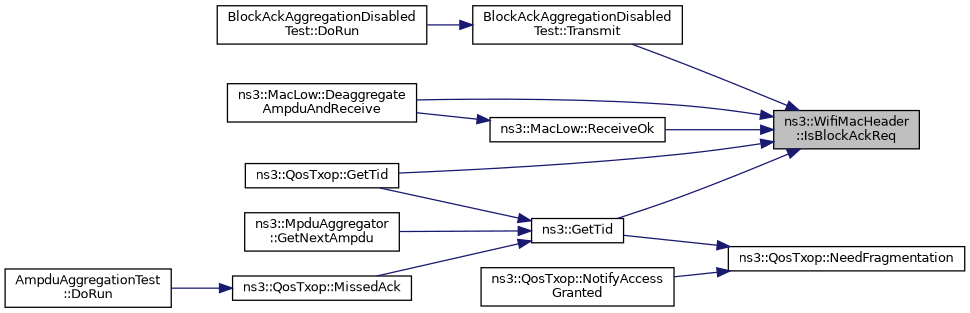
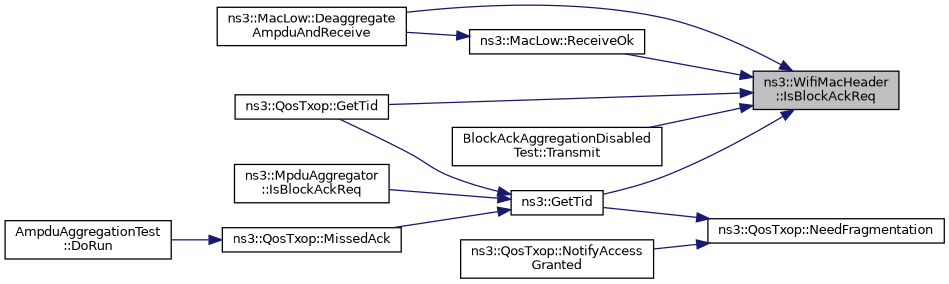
(322, 25) -> none
(322, 232) -> (312, 184)
